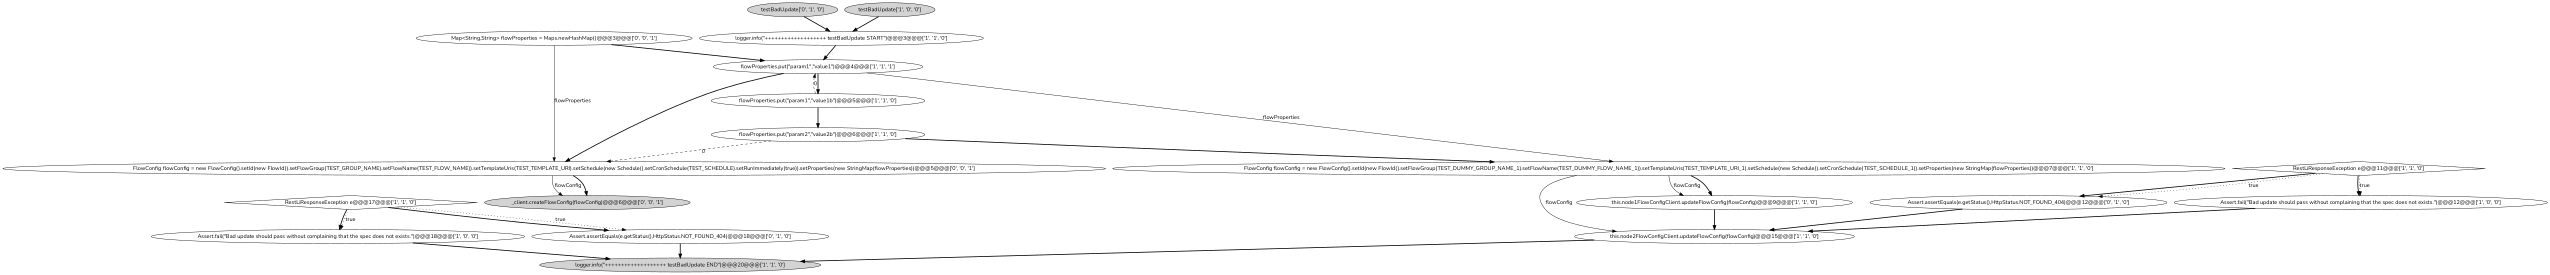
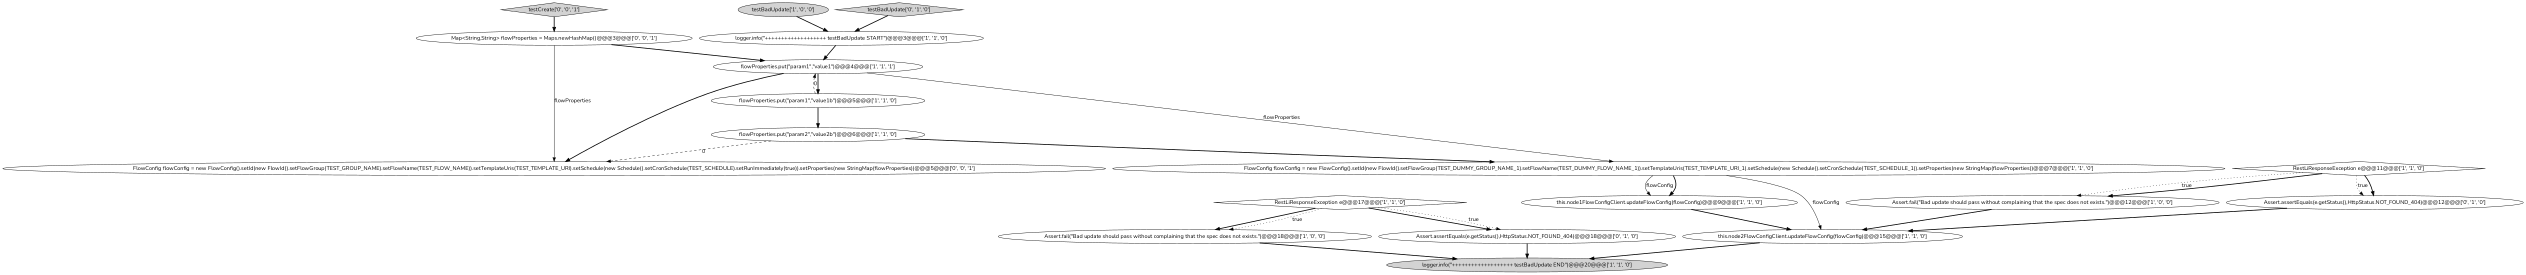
none -> (554, 10)
(793, 10) -> (899, 10)
(587, 203) -> none
